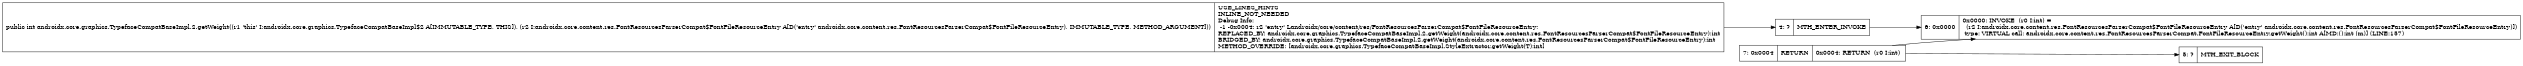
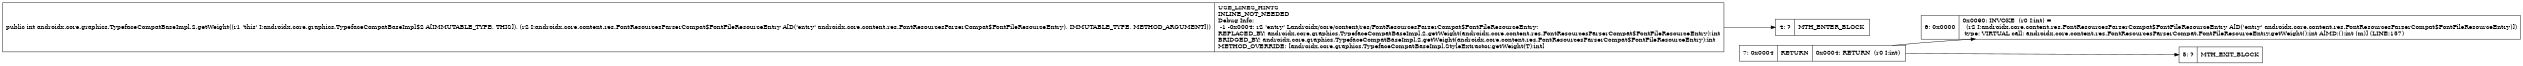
(2008, 21) -> (2008, 21)
(1832, 27) -> (1831, 27)
(1893, 27) -> none
